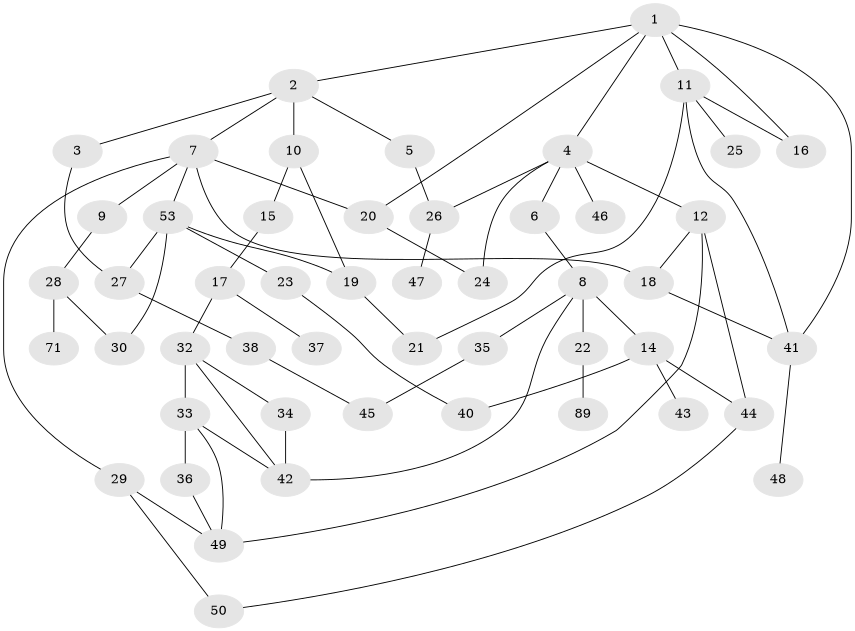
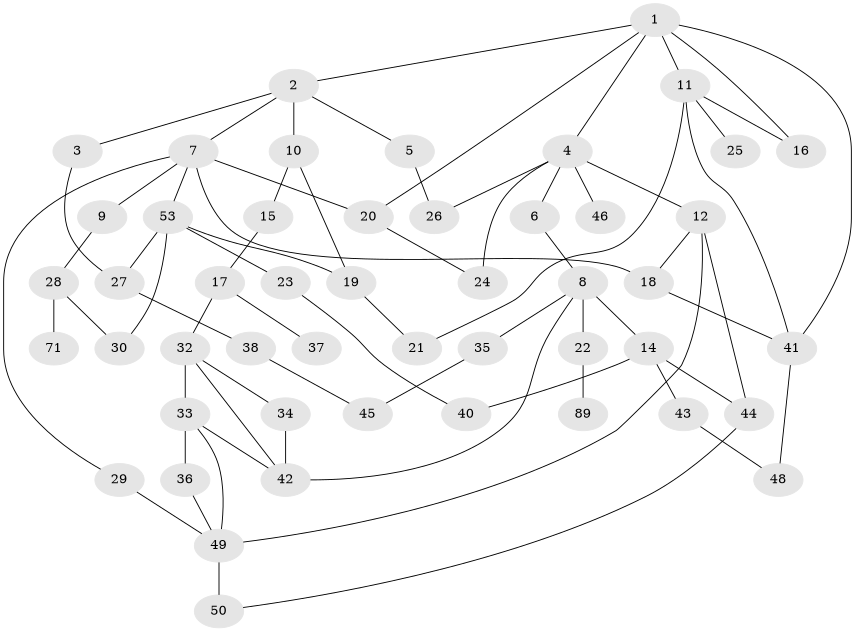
(417, 283) -> none
none -> (731, 447)
(169, 546) -> (219, 579)
